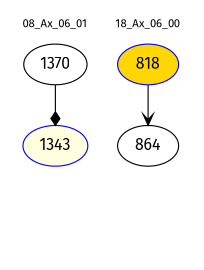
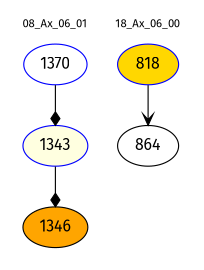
(55, 64) -> (55, 64)
none -> (55, 227)
